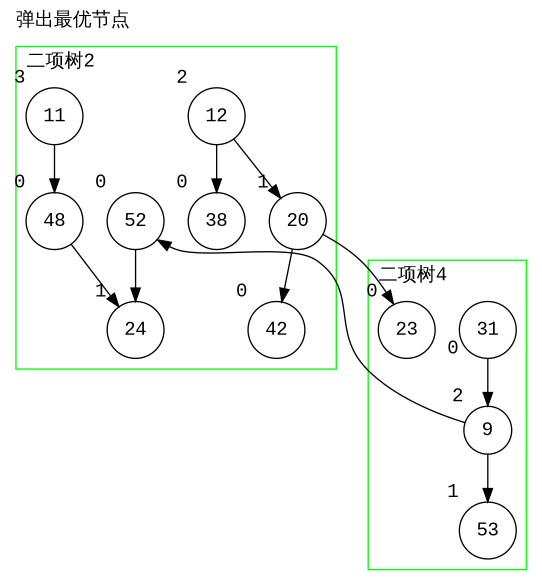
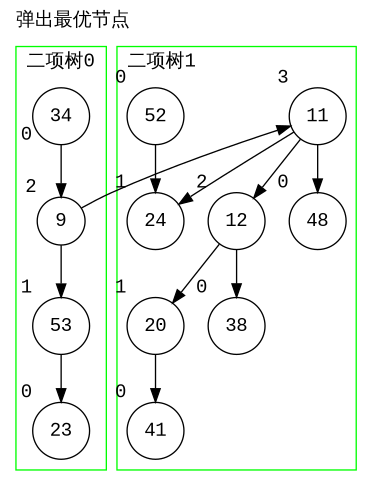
(61, 62) -> (162, 62)
none -> (281, 163)
(359, 259) -> (61, 372)
(91, 270) -> (242, 164)
(413, 276) -> (61, 62)
(344, 314) -> (178, 165)
(276, 330) -> (156, 431)
(488, 330) -> (61, 116)
